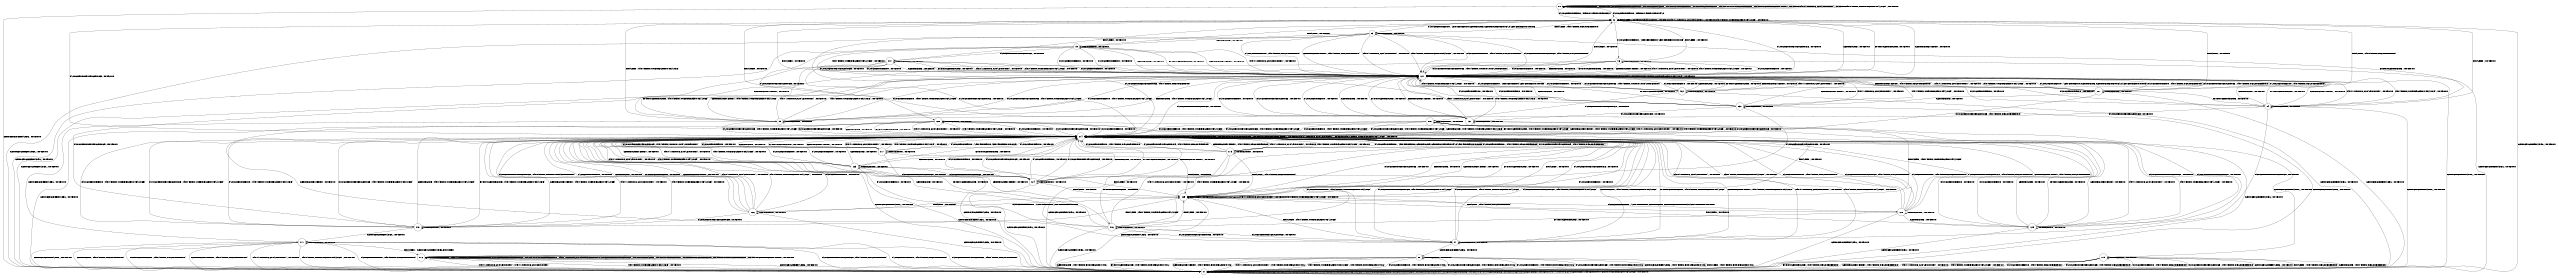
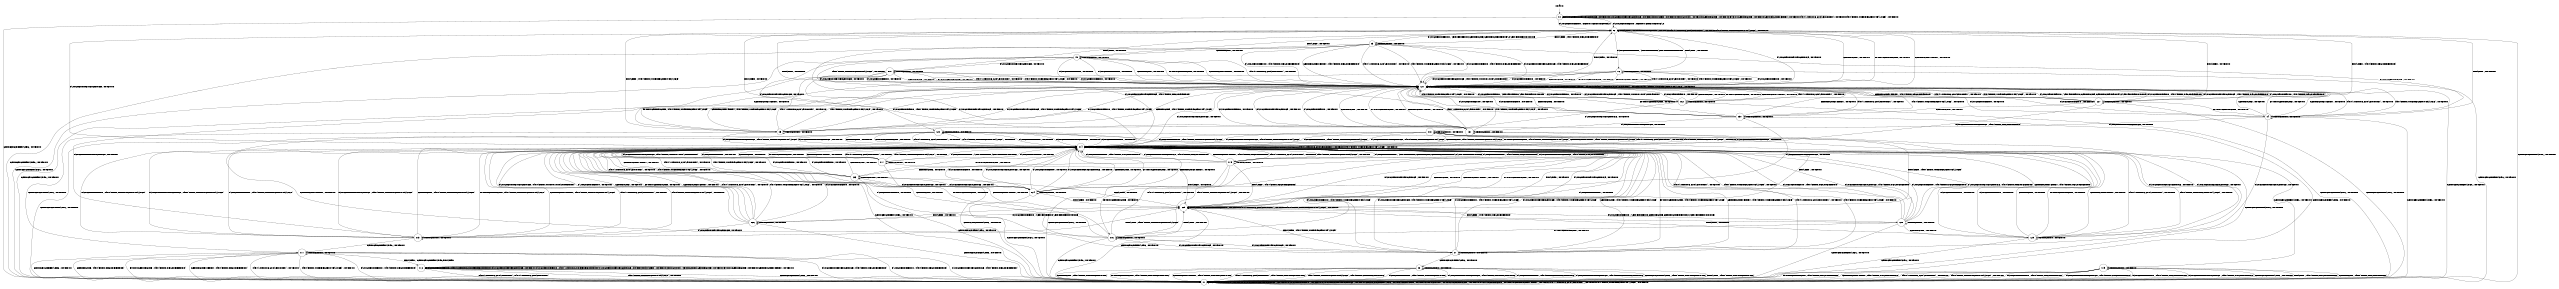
none -> (1560, 6)
